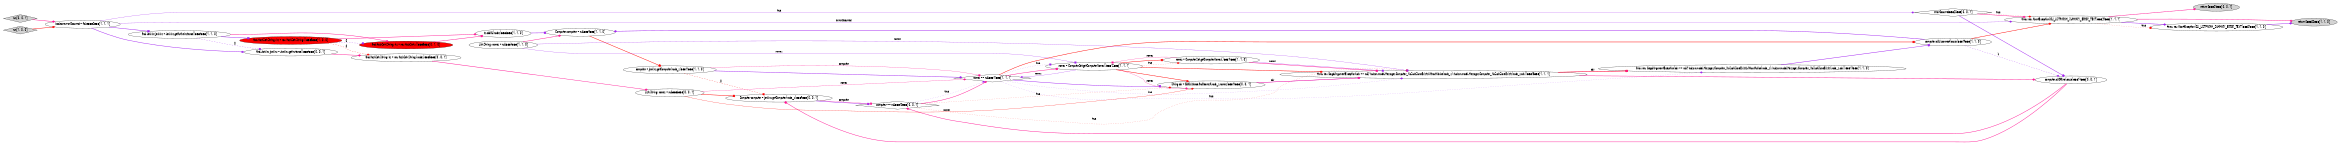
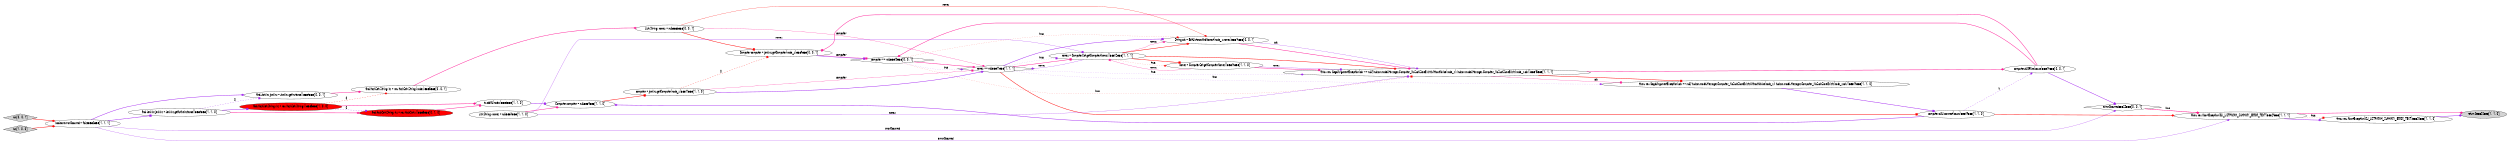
(2216, 7) -> none
(779, 11) -> (892, 129)
(42, 21) -> (42, 120)
(2011, 45) -> (2081, 88)
(844, 83) -> (841, 34)
